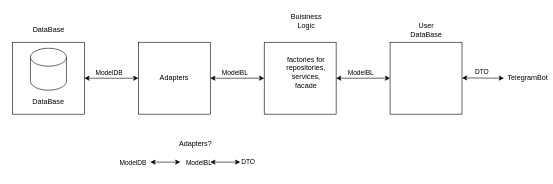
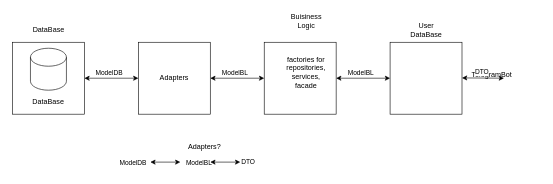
(528, 78) -> (492, 75)
(195, 144) -> (204, 147)
